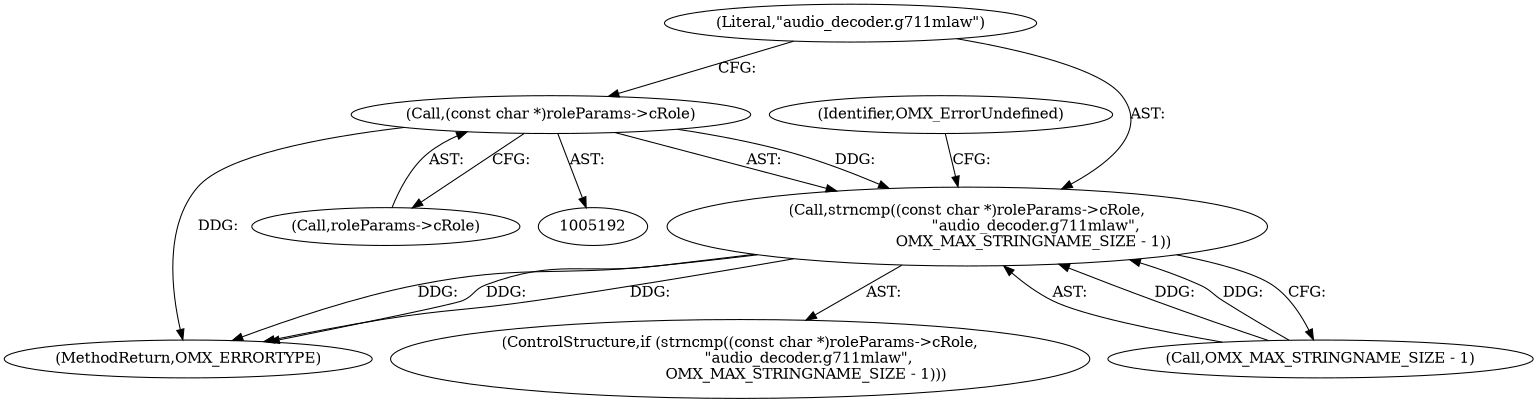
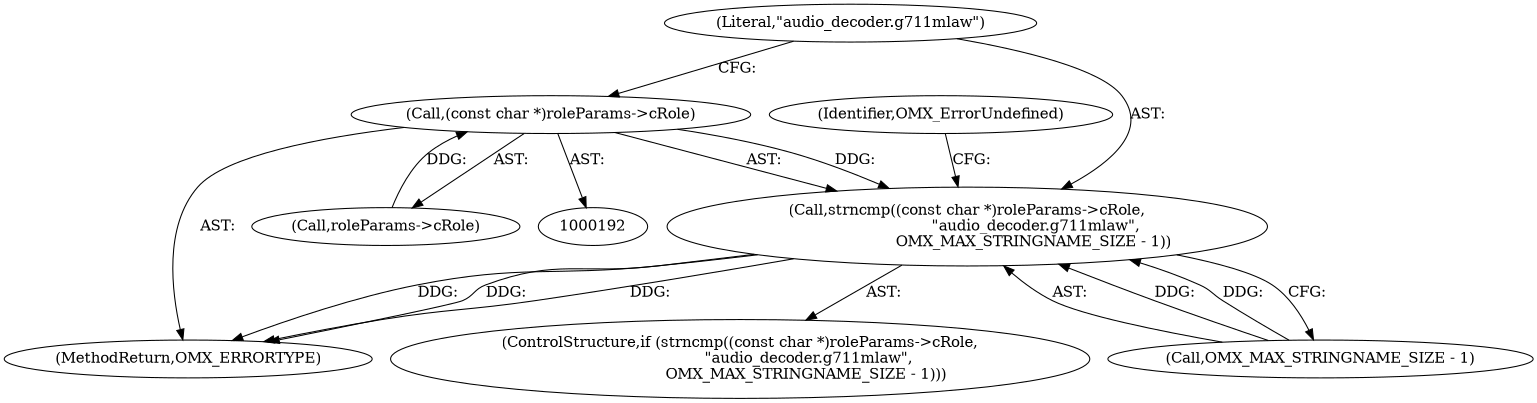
(449, 160) -> (449, 160)
(514, 160) -> (514, 160)
(220, 227) -> (220, 227)
(593, 227) -> (593, 227)
